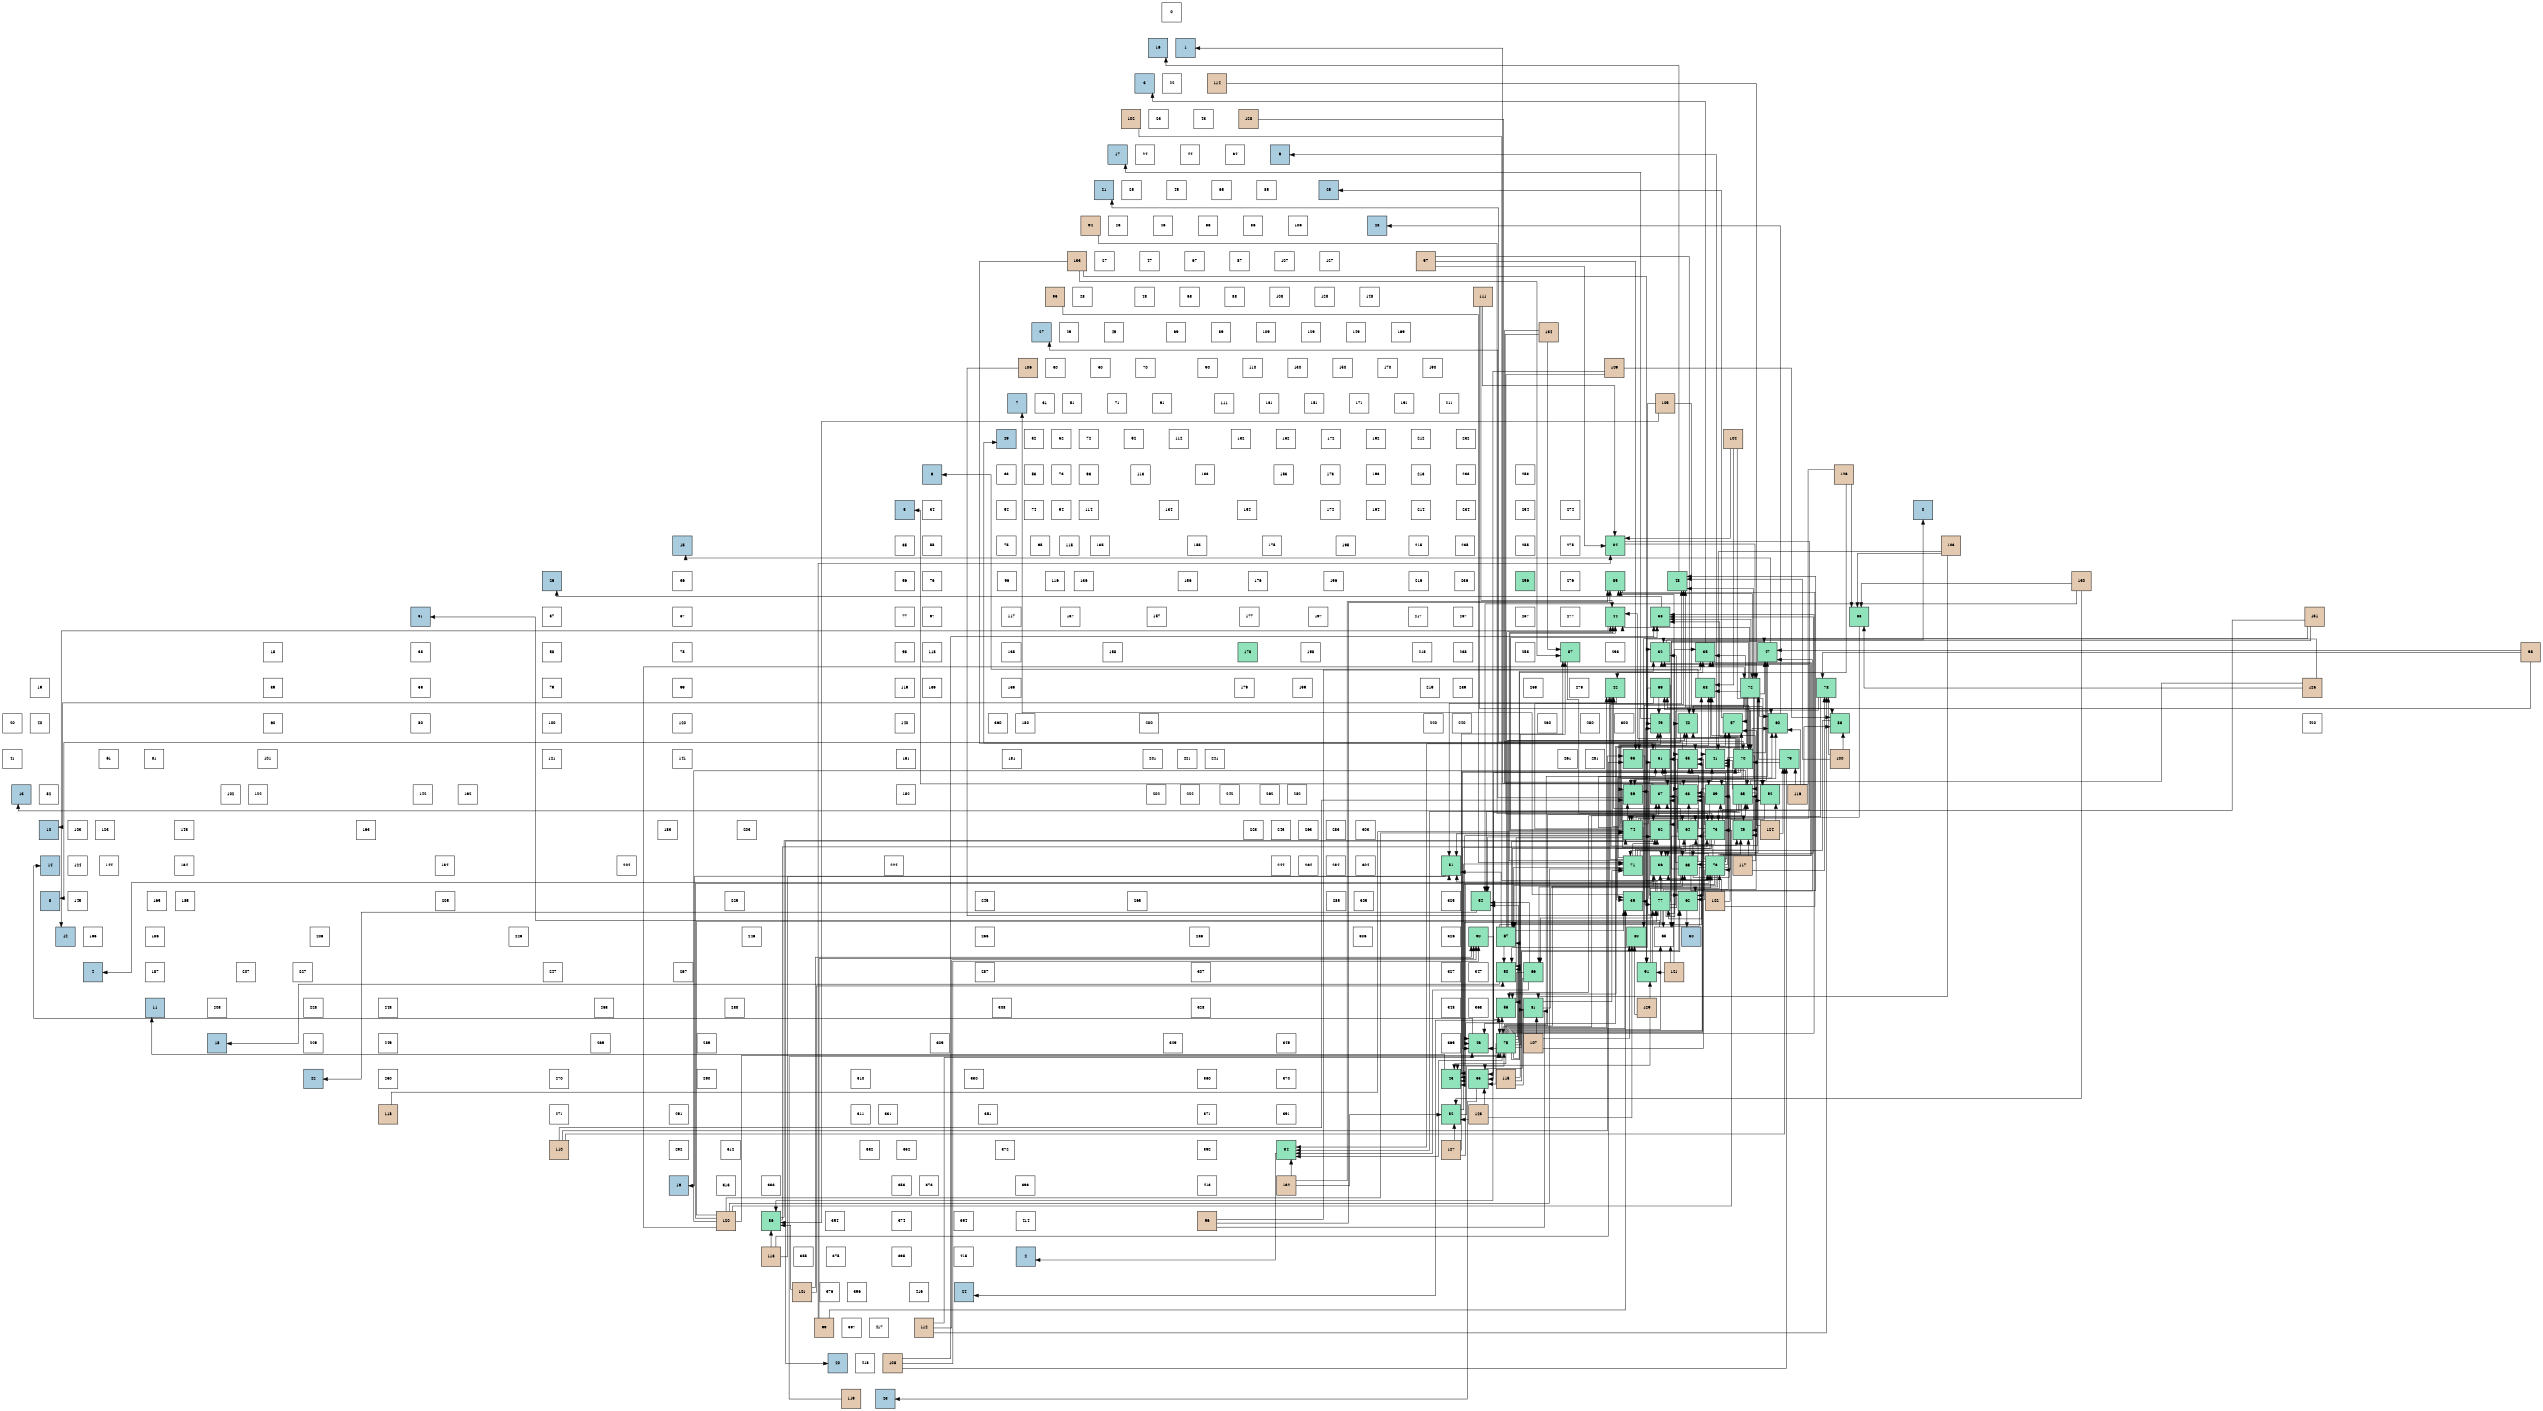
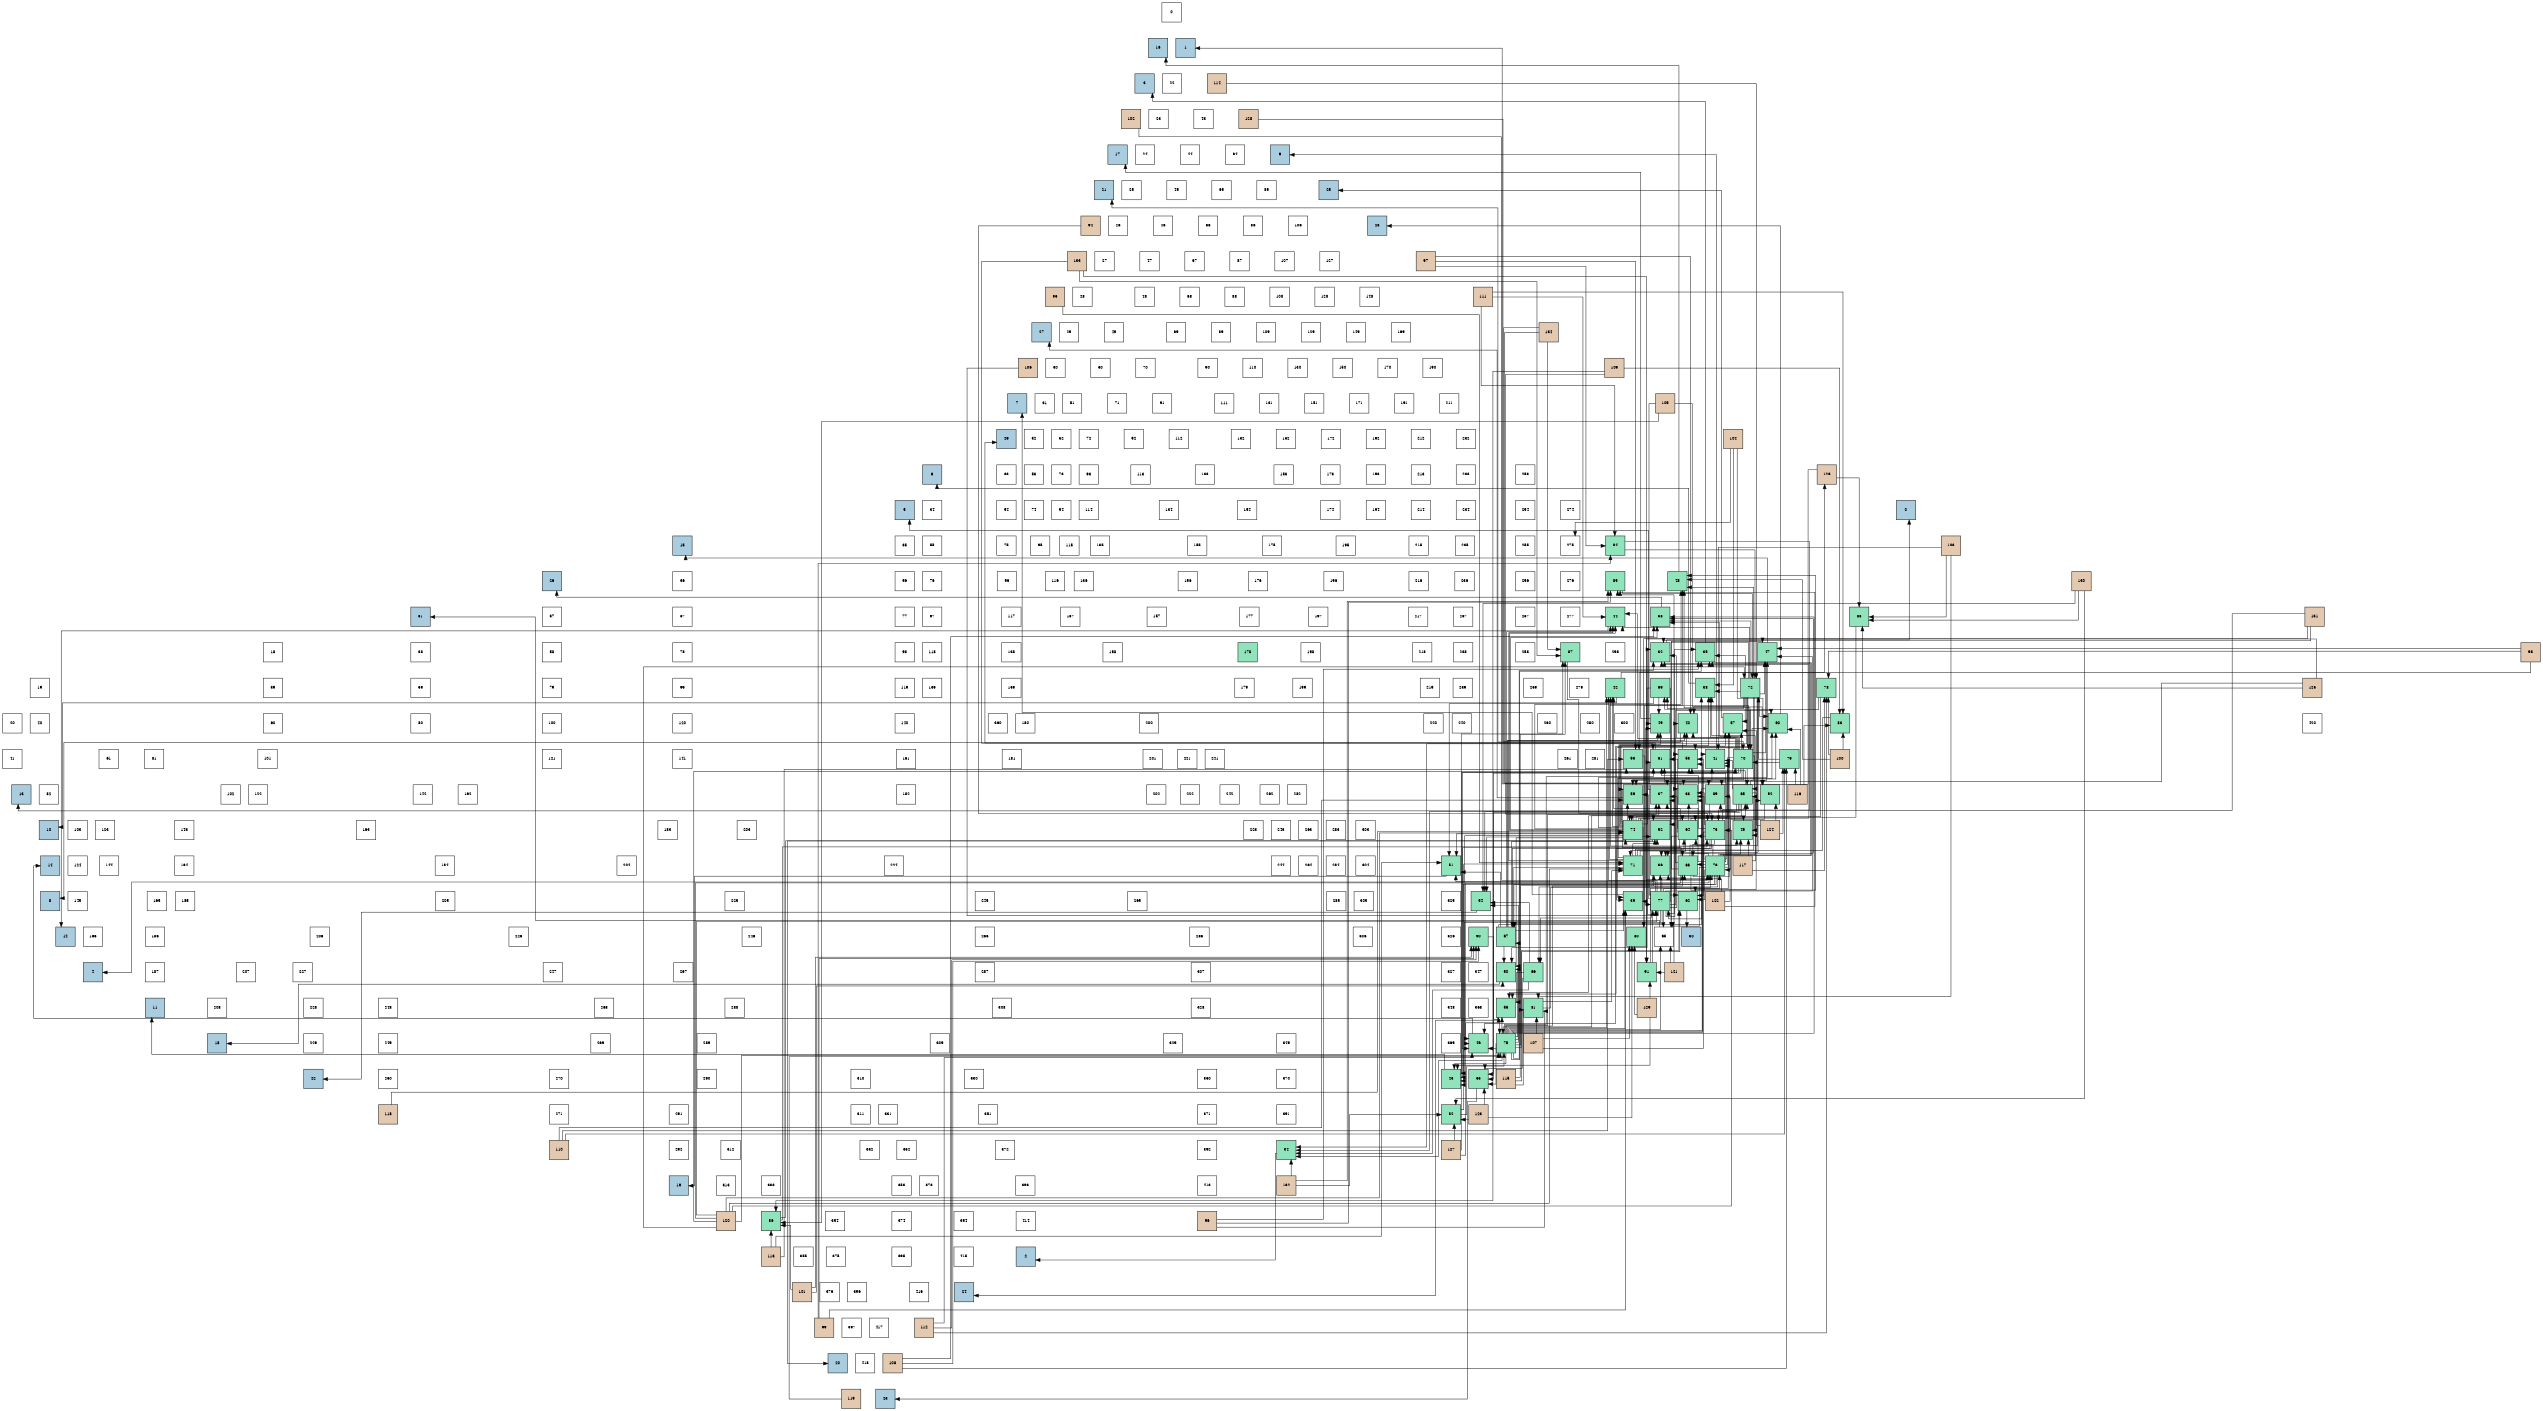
(1730, 534) -> (1685, 522)
(1525, 581) -> (1525, 581)
(1826, 673) -> (1825, 666)
